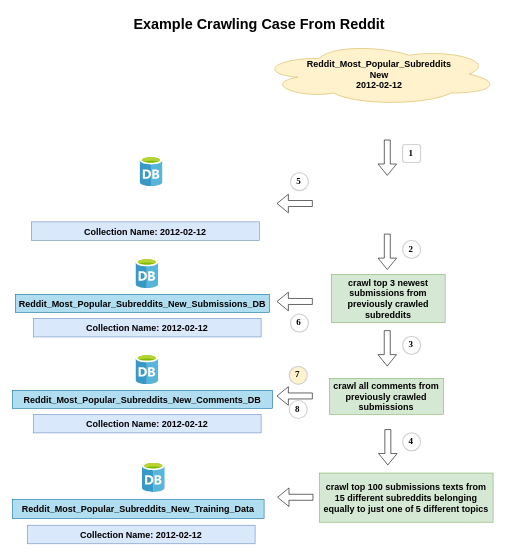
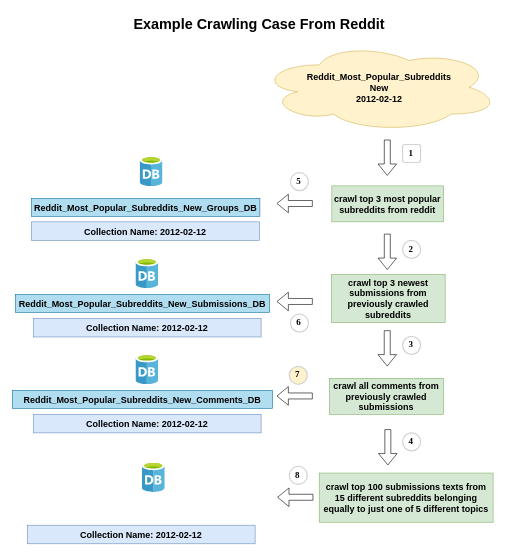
(380, 74) -> (380, 87)
none -> (388, 204)
none -> (146, 207)
(299, 410) -> (299, 476)
(138, 509) -> none
